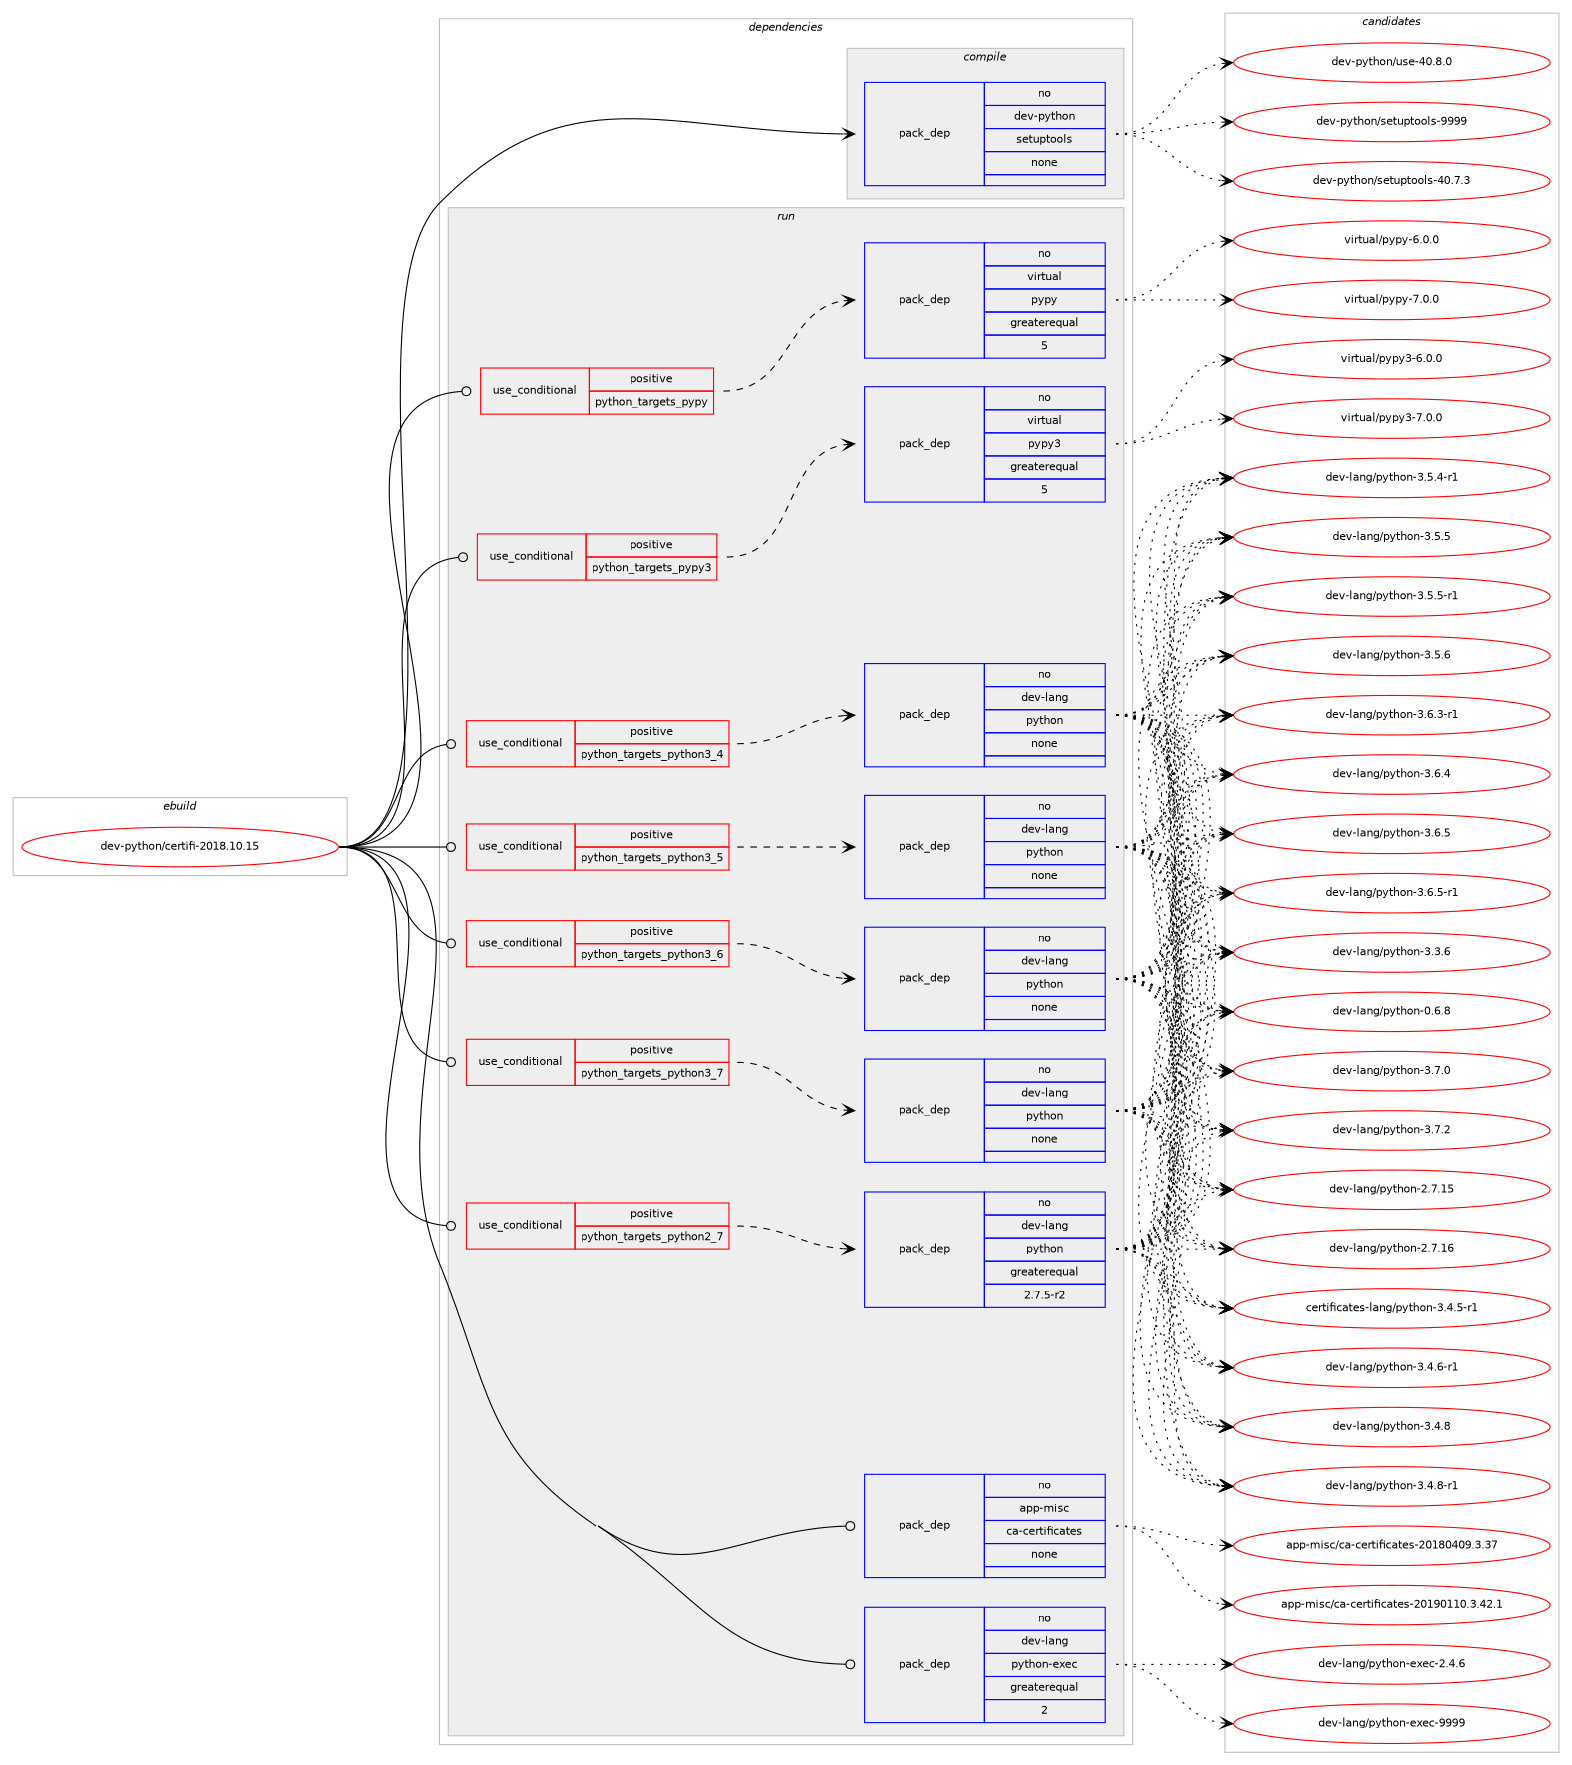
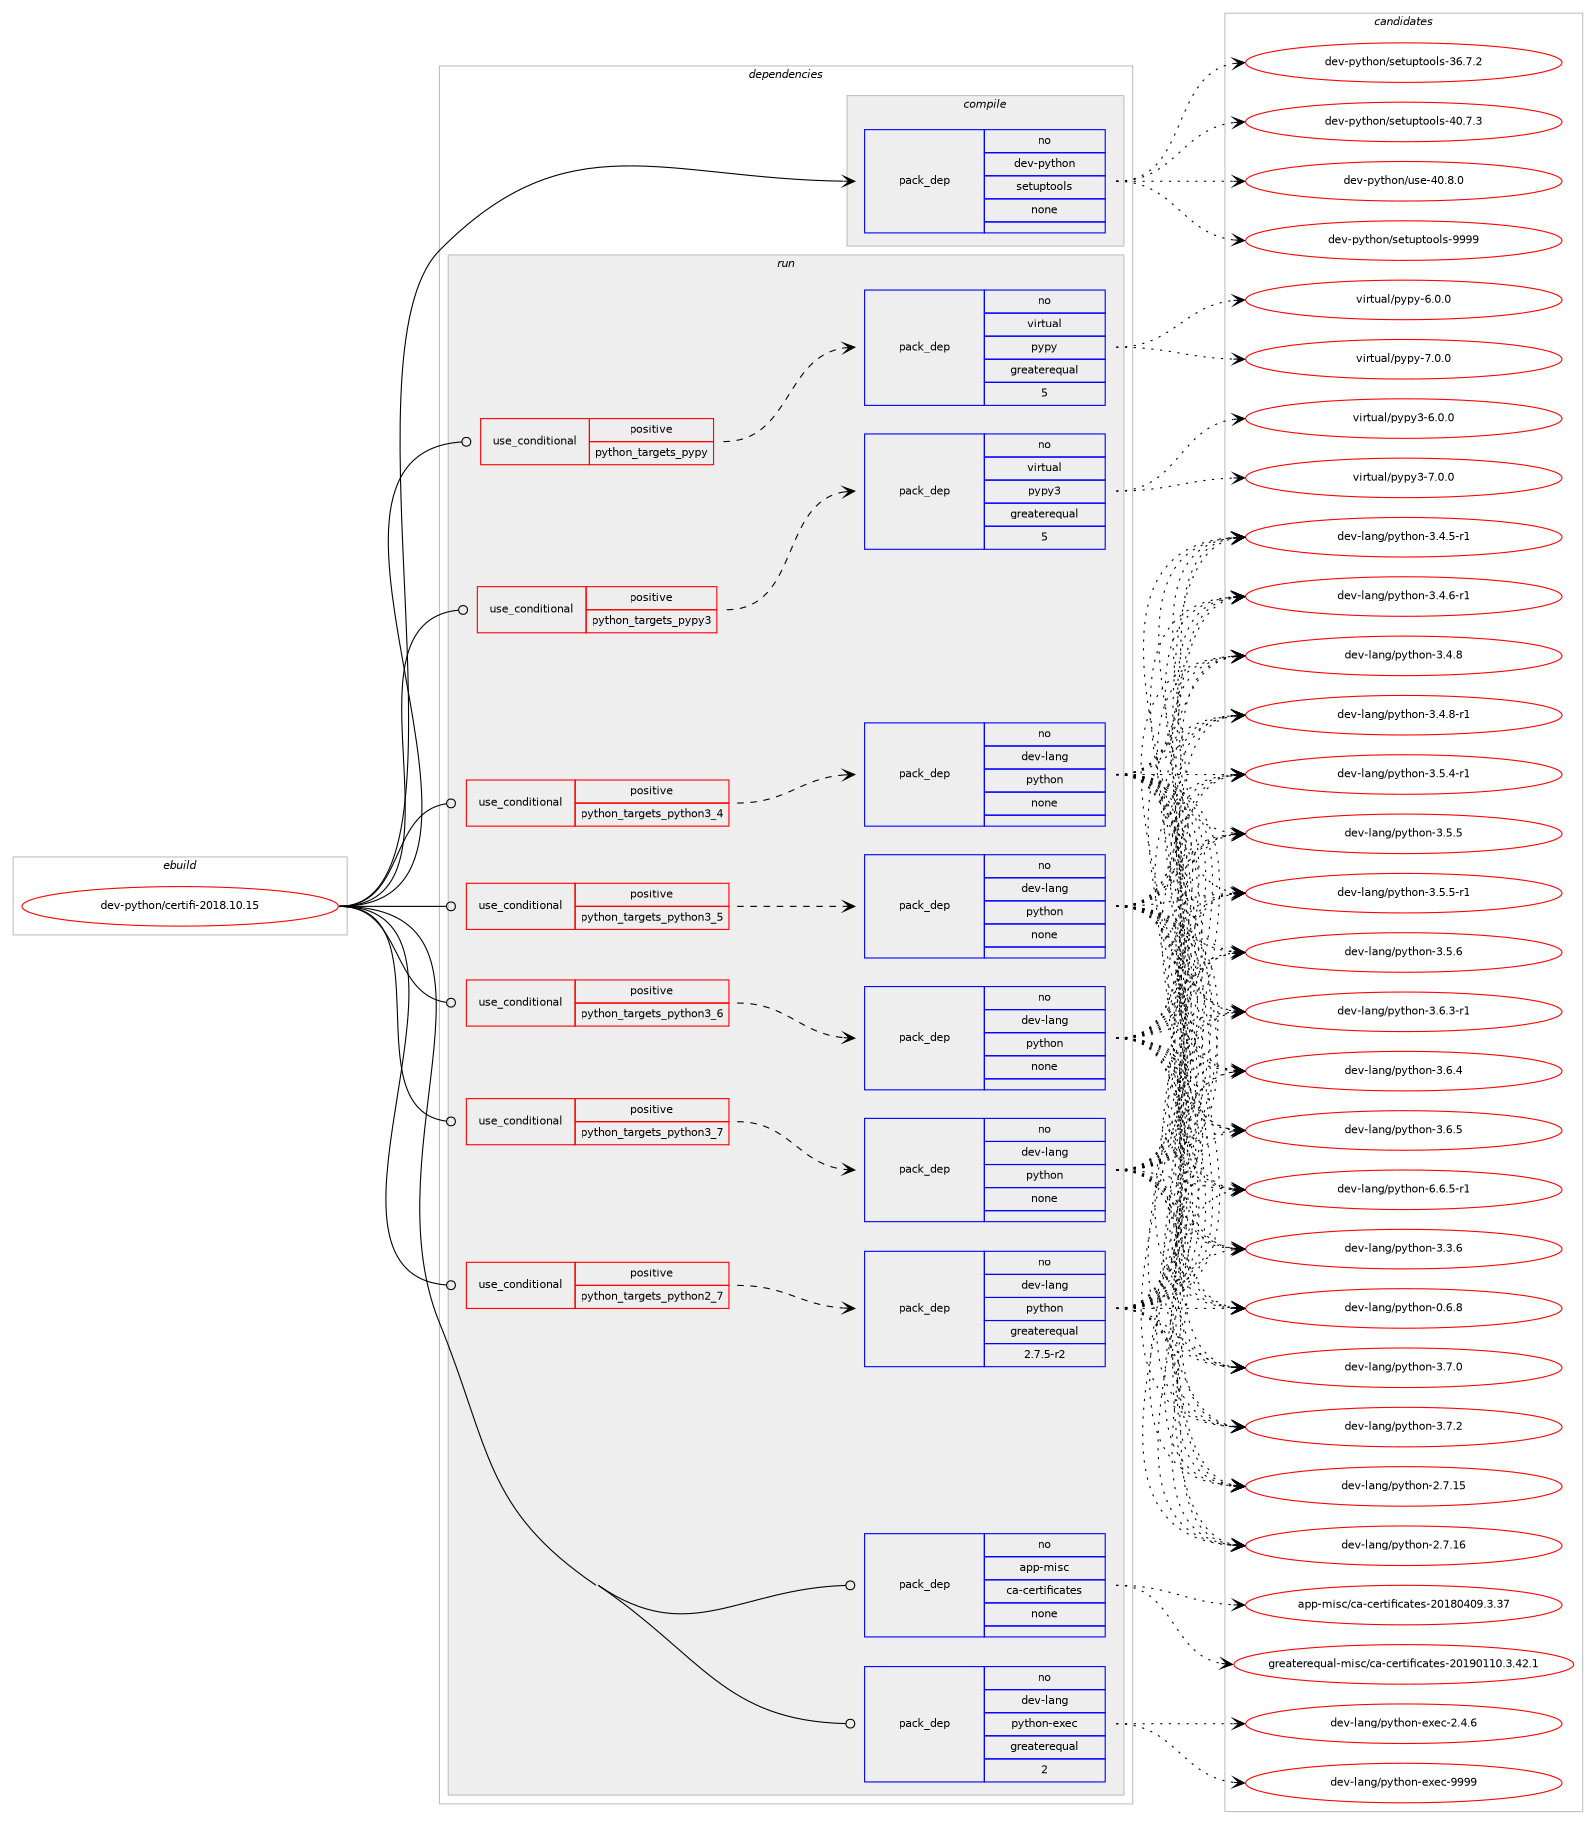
none -> (1404, 63)
(1392, 893) -> (1404, 1190)
(1392, 1308) -> (1404, 537)
(1392, 1605) -> (1404, 1664)
